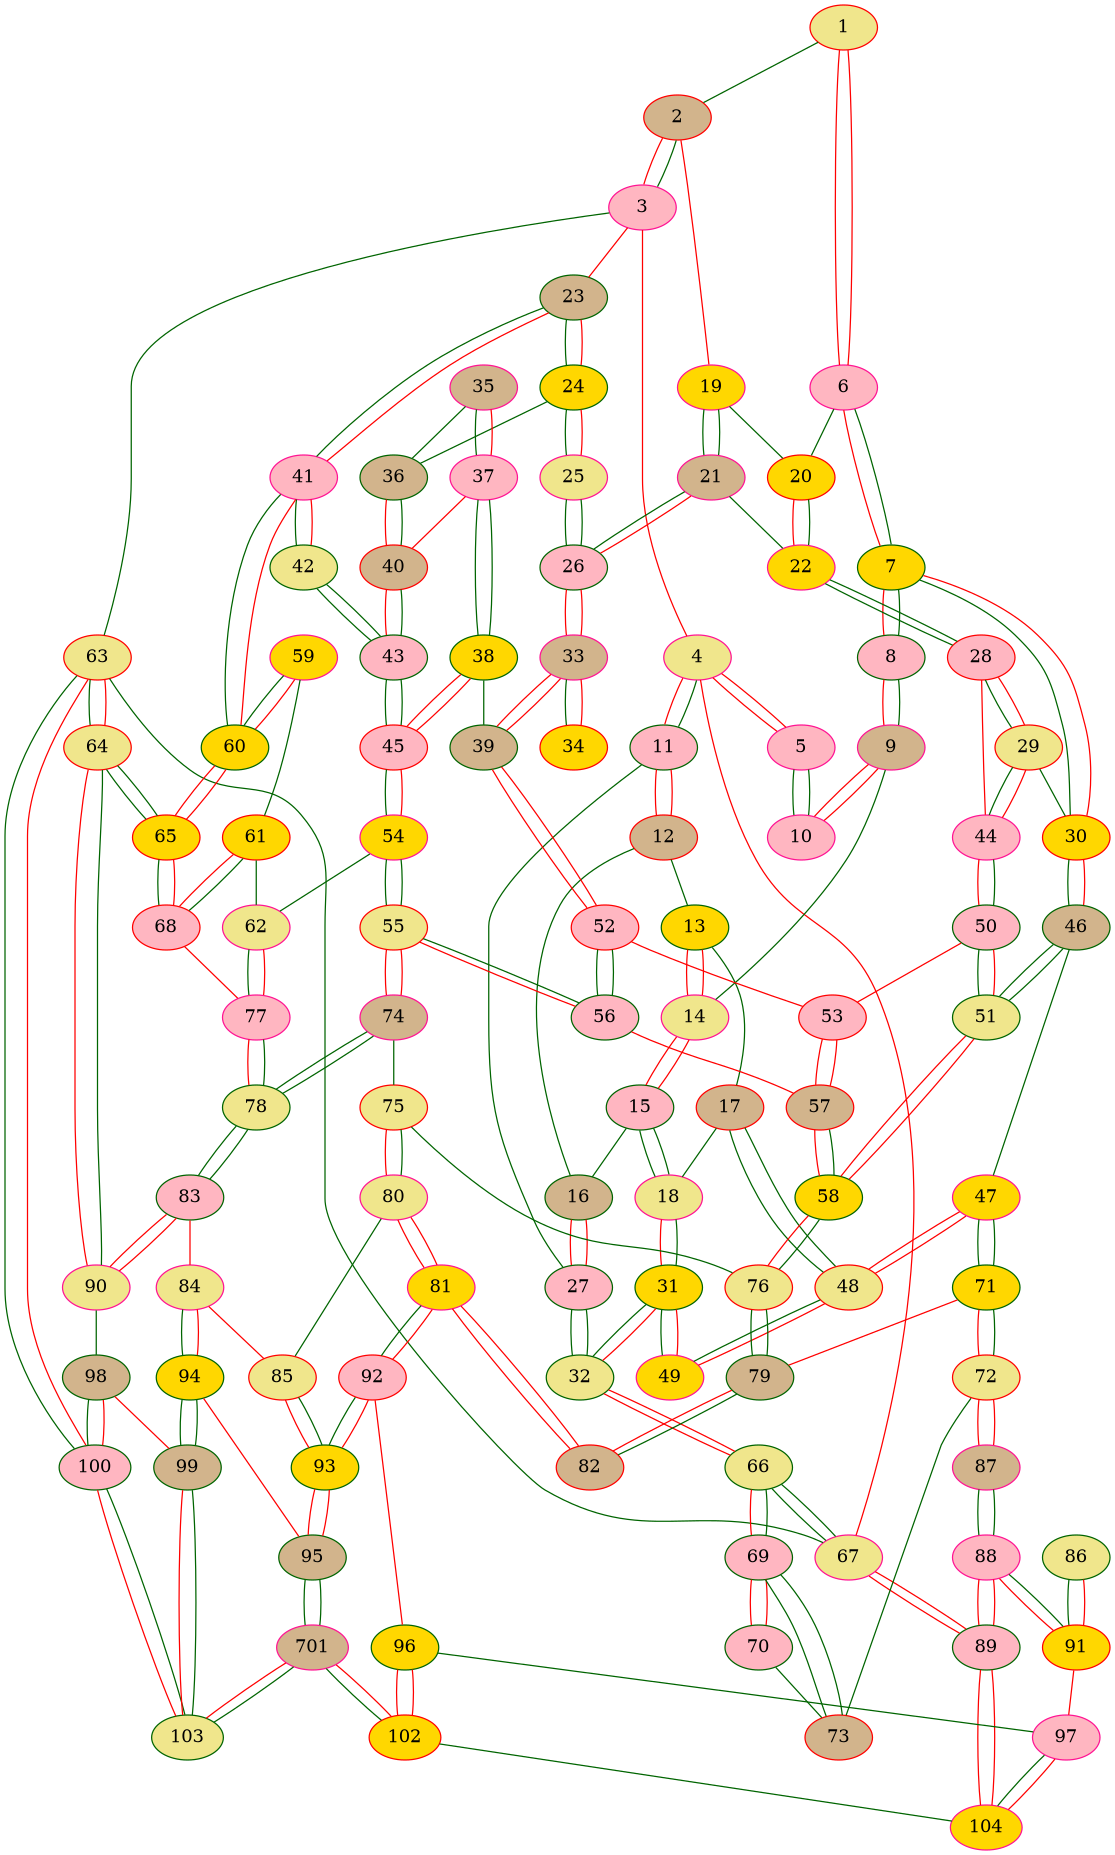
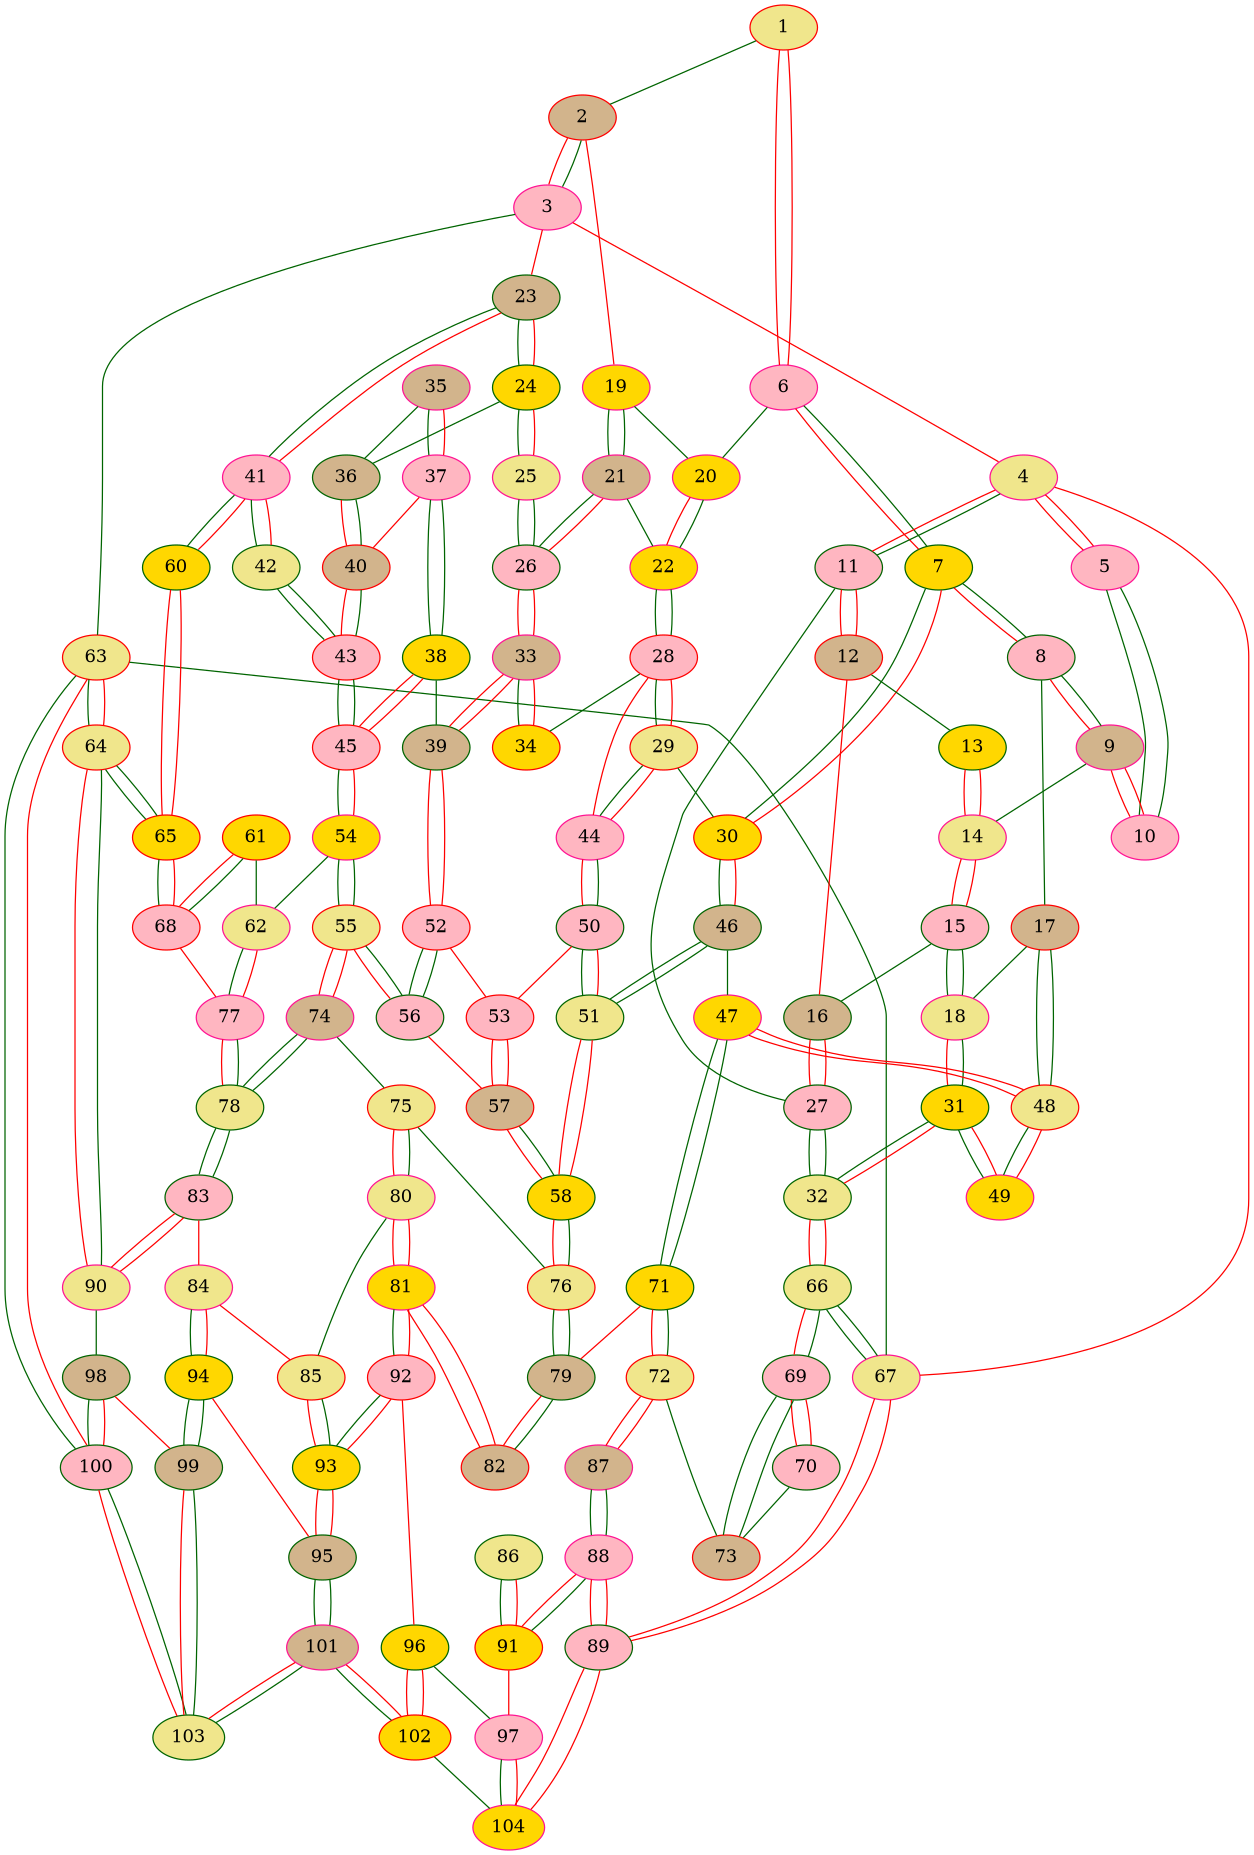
(801, 478) -> (706, 478)
(304, 658) -> none
(394, 658) -> (346, 658)
none -> (595, 703)
(537, 1003) -> (833, 837)
(744, 1013) -> (1043, 781)
(312, 1648) -> (322, 1648)
